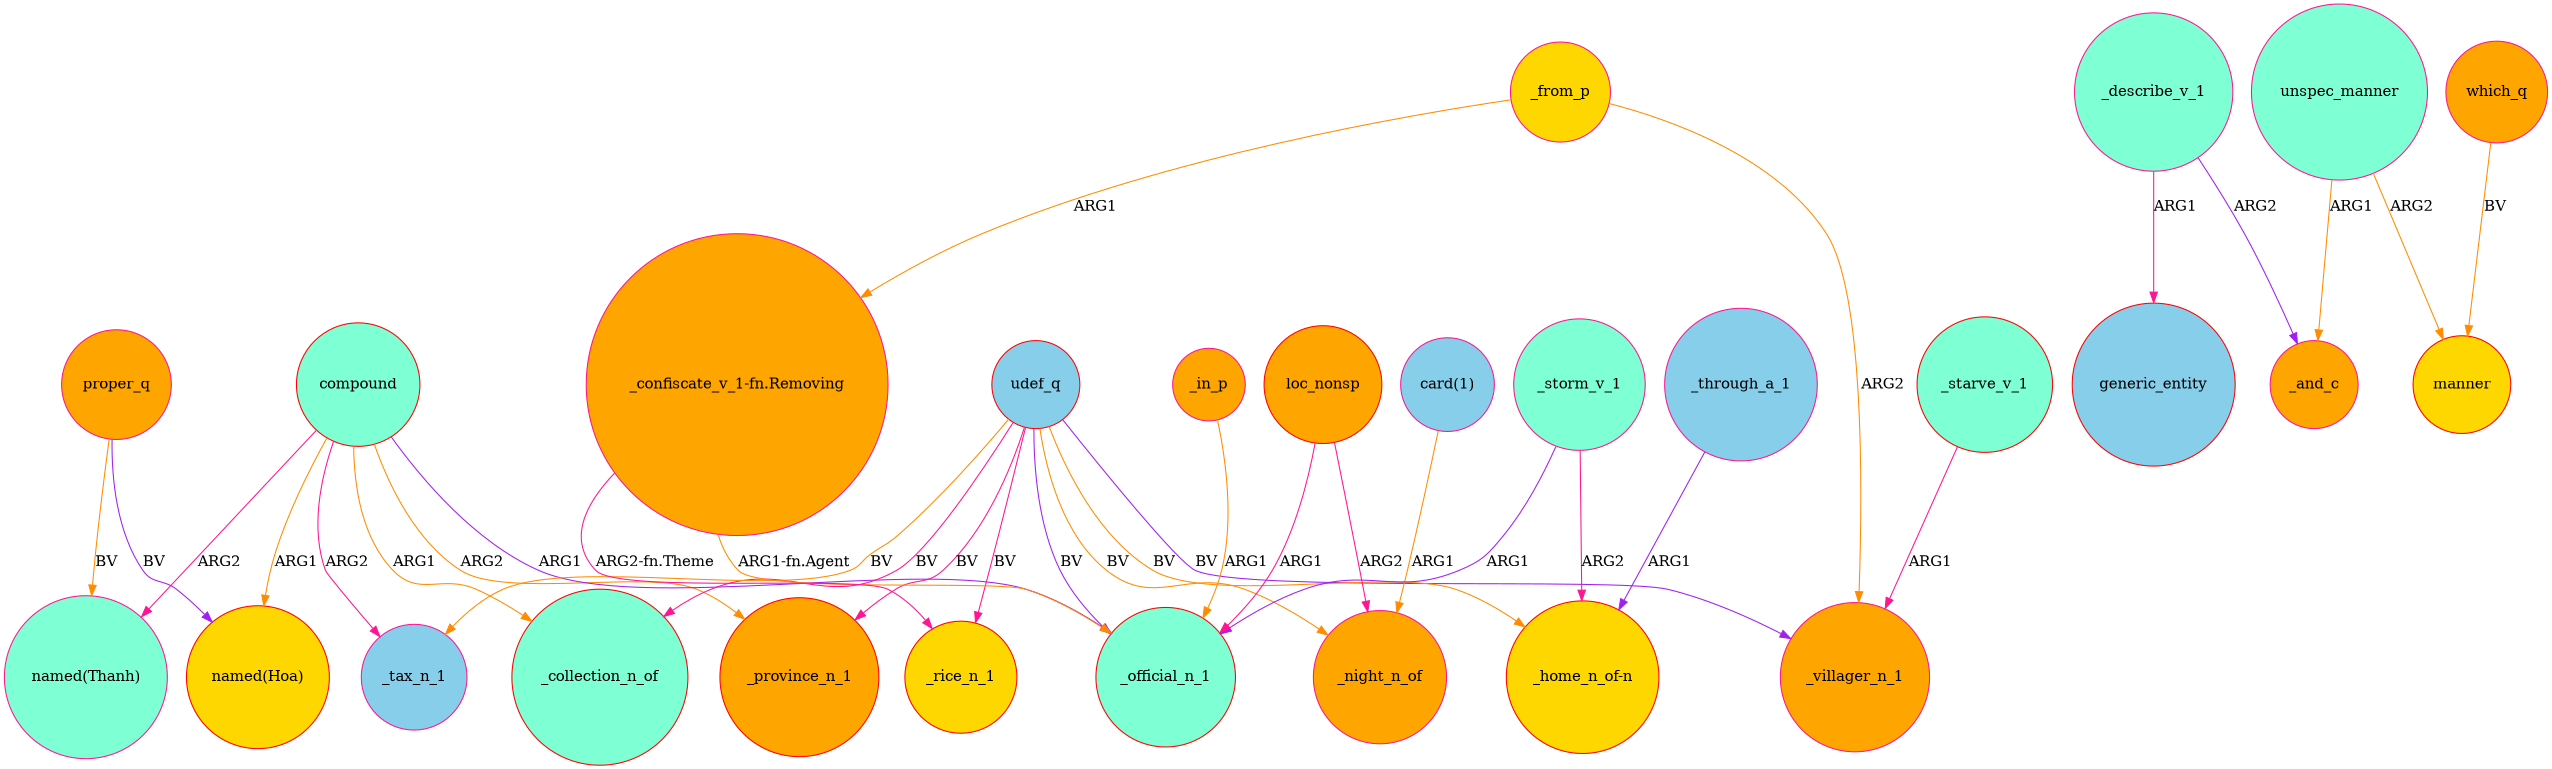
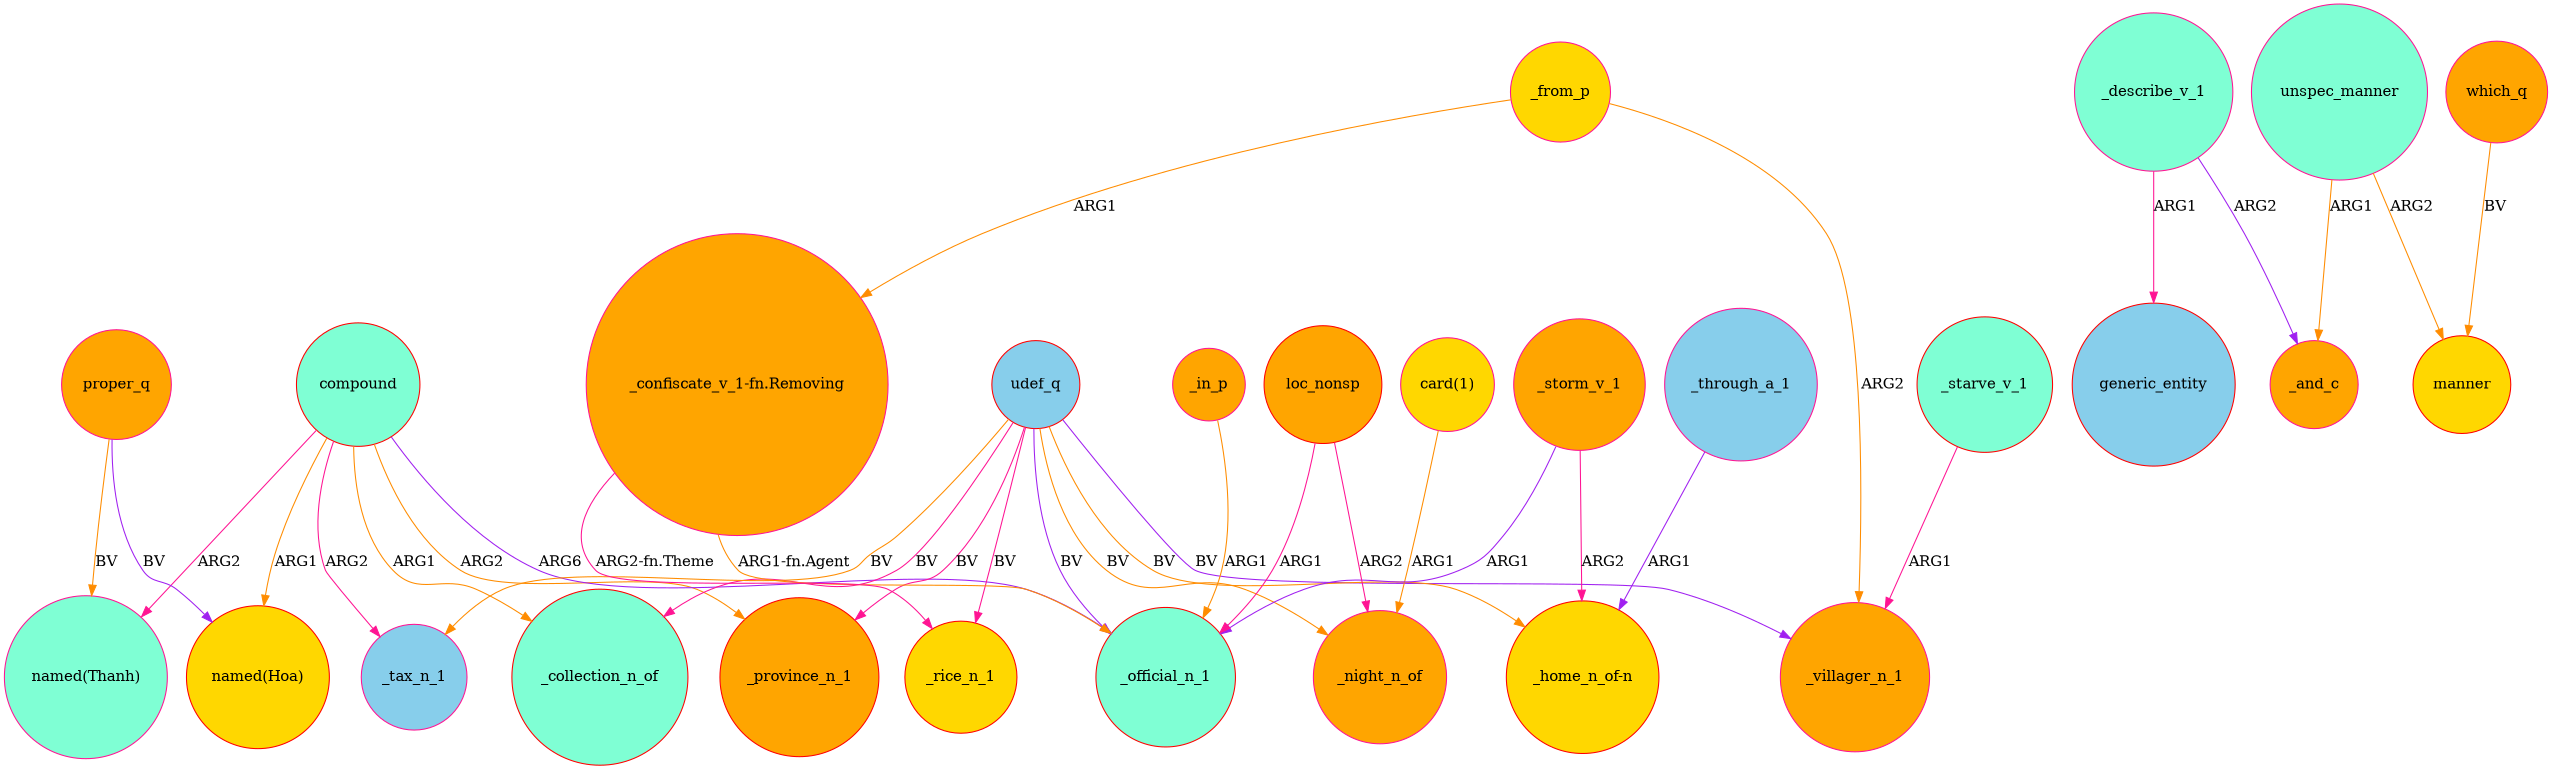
(1447, 385) -> (1447, 385)
(1579, 385) -> (1579, 385)
(560, 562) -> (560, 562)
